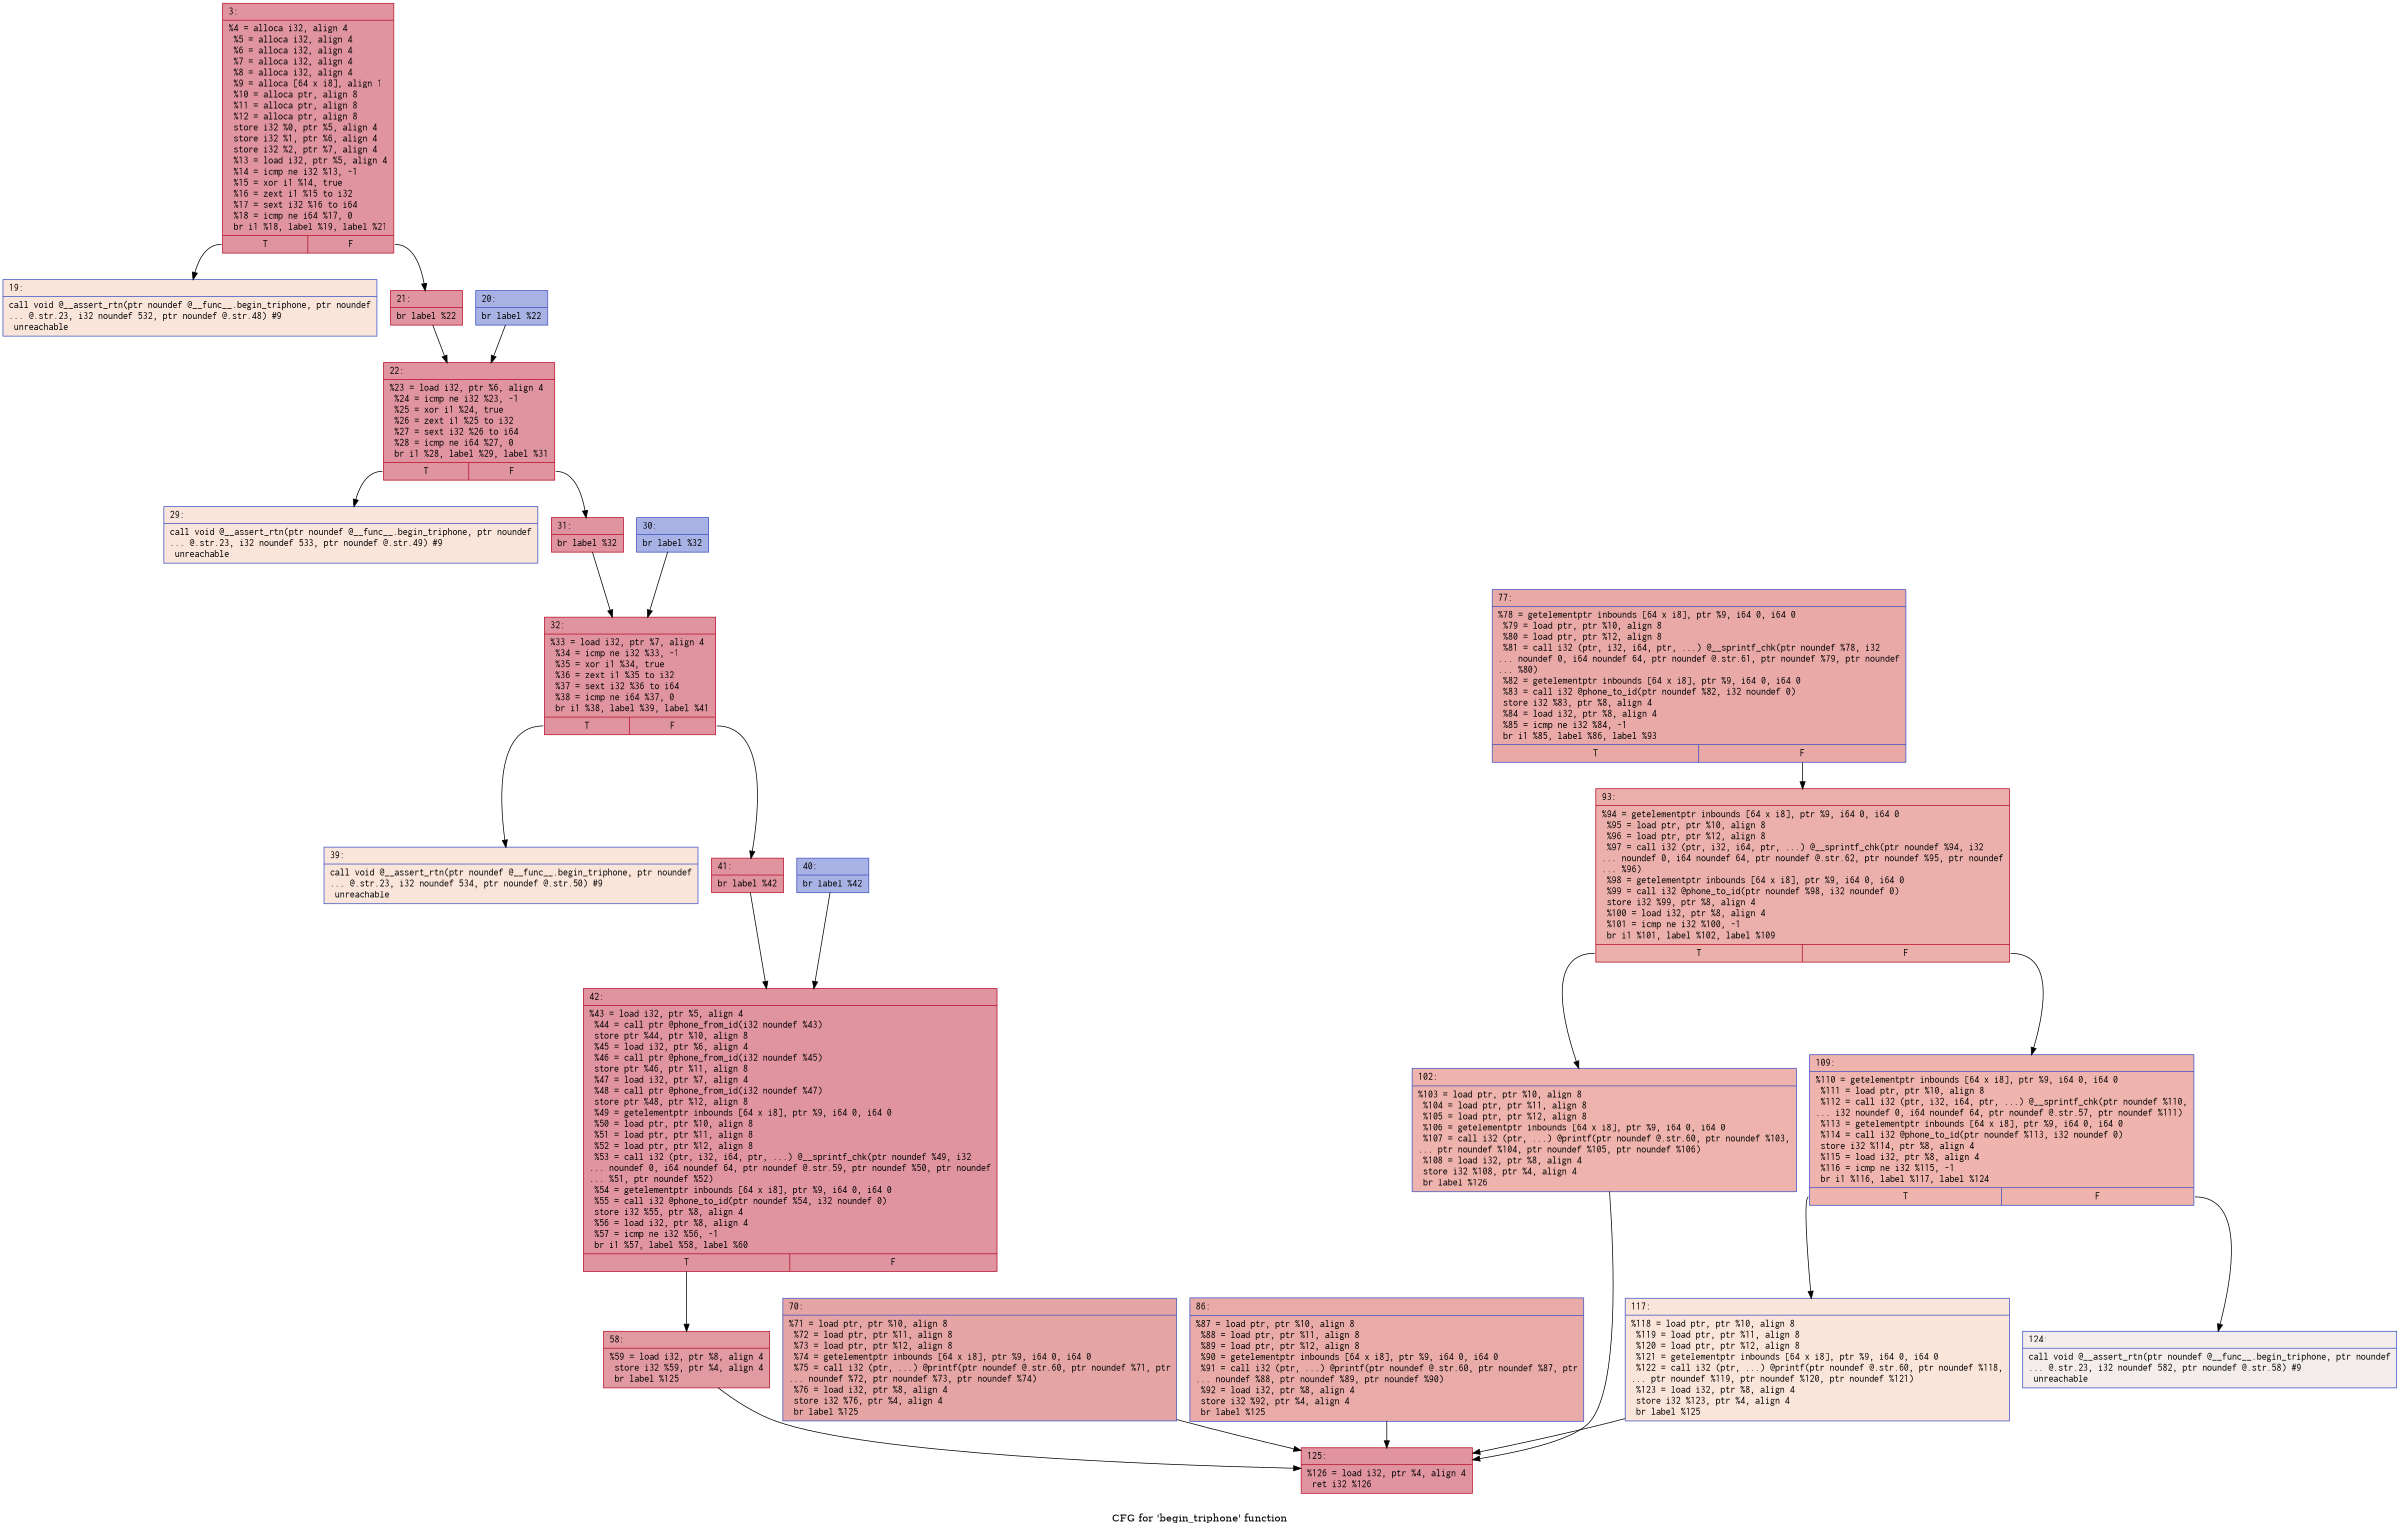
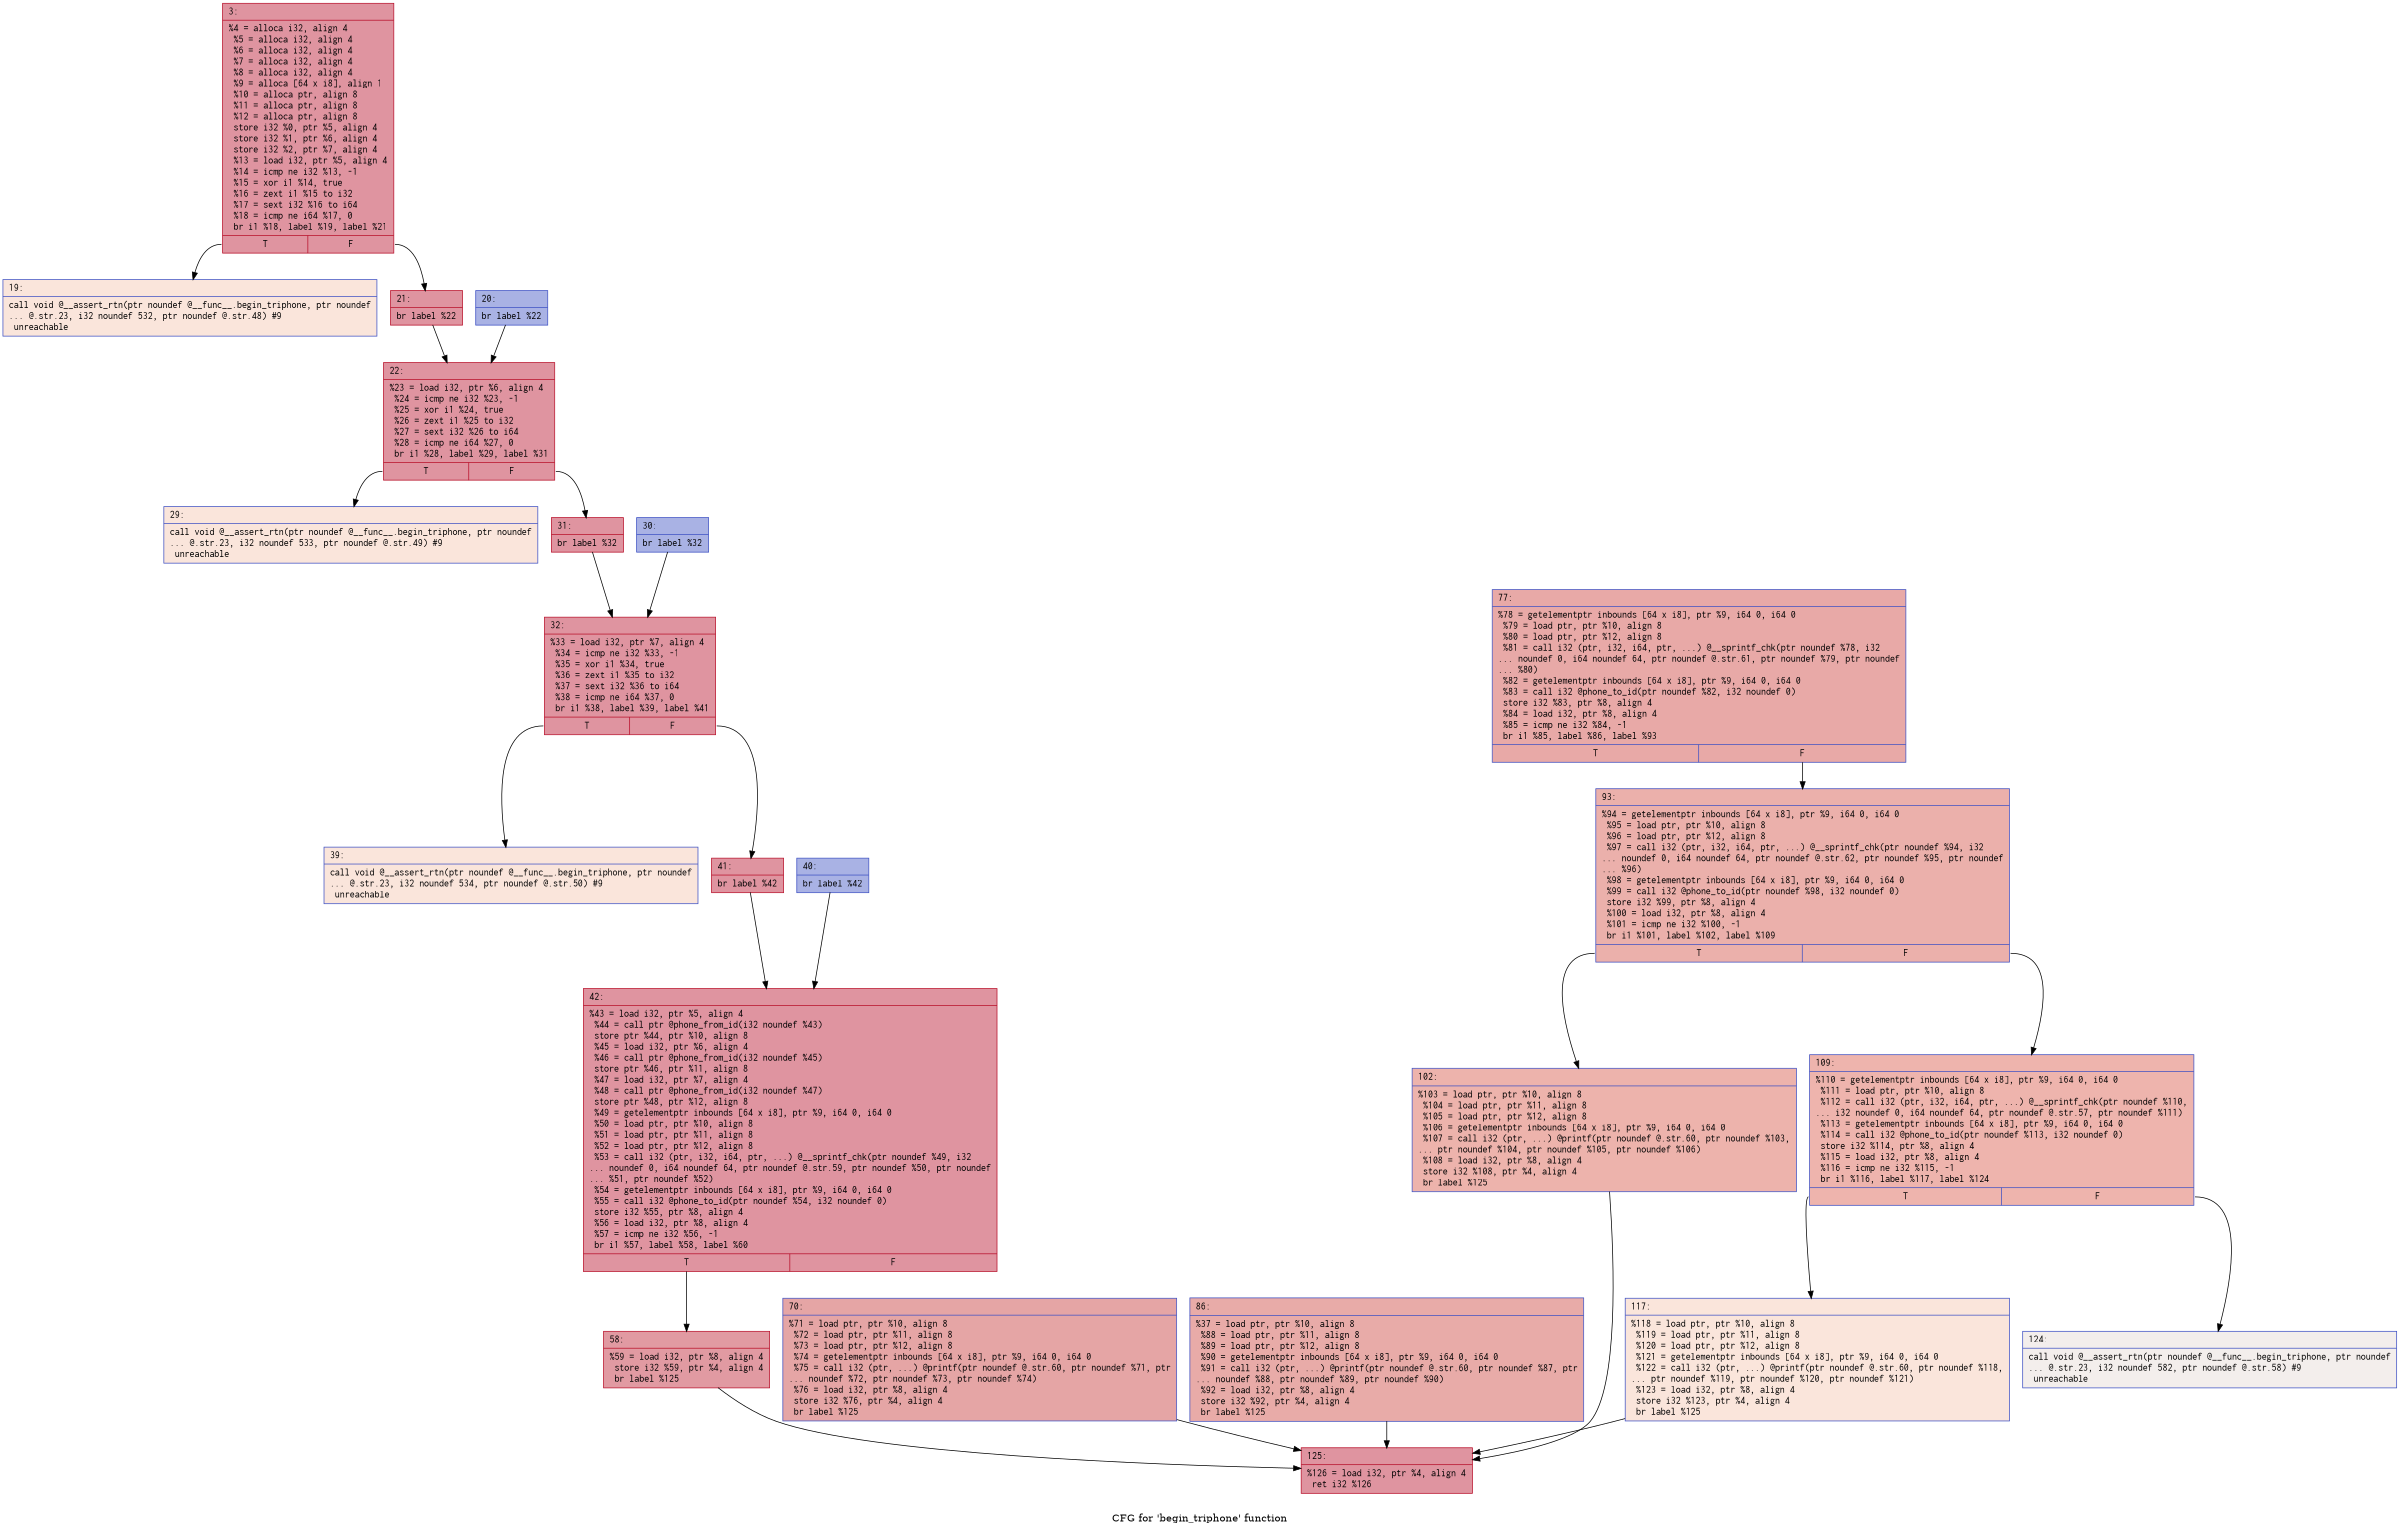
(1803, 875) -> (1803, 875)
(1453, 1183) -> (1453, 1183)
(1275, 1324) -> (1275, 1324)
